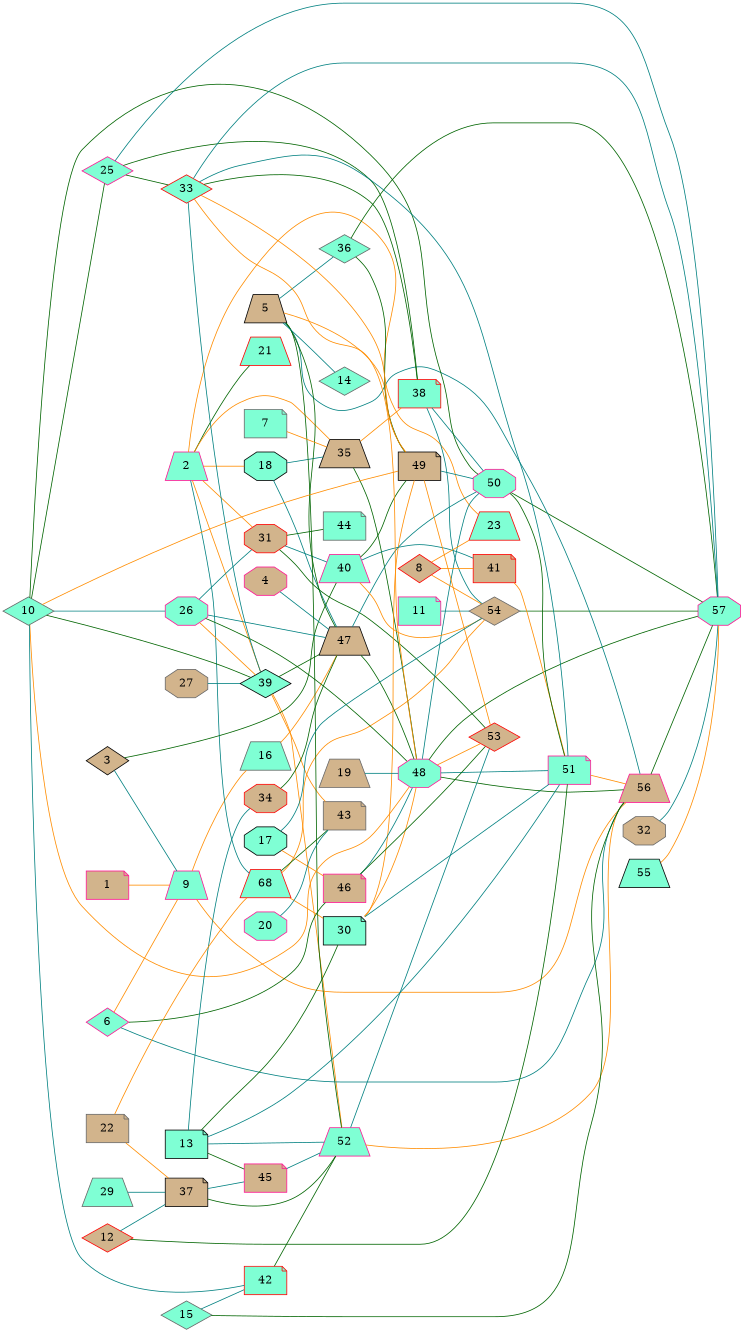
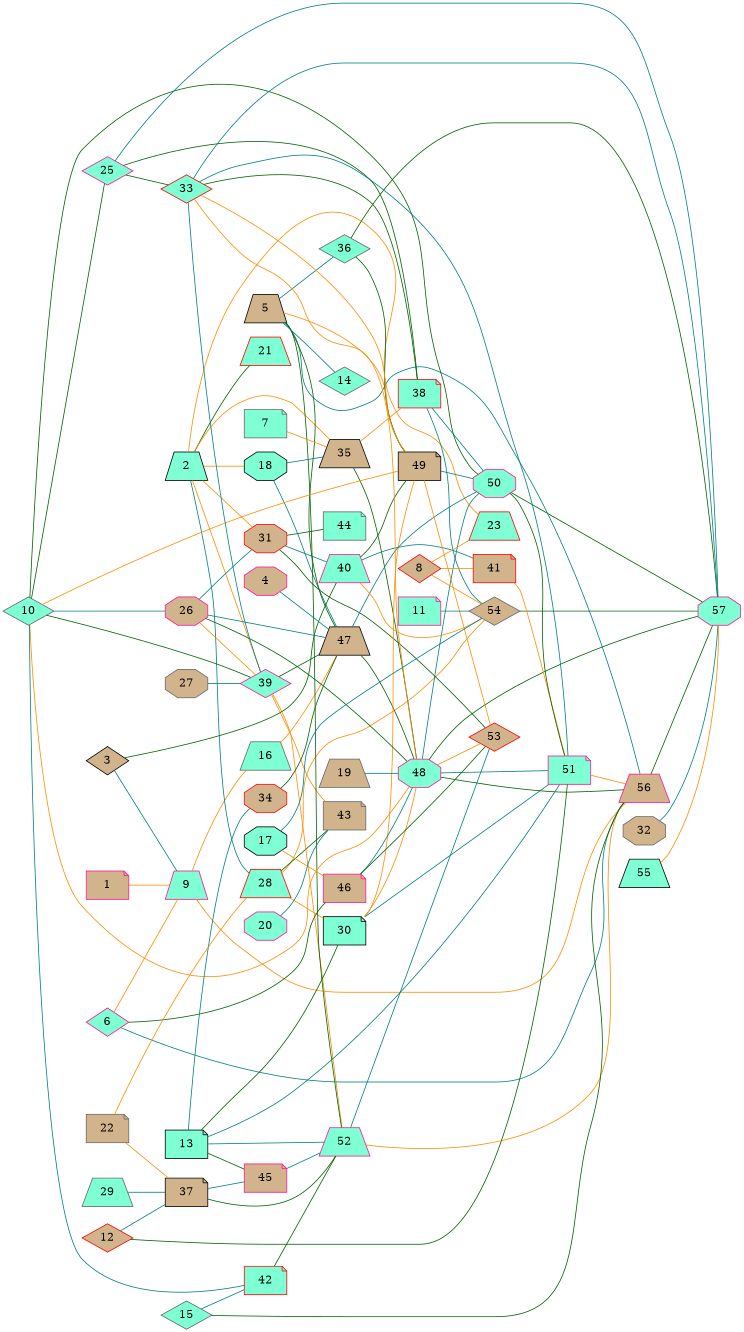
(187, 466) -> (187, 466)
(187, 611) -> (187, 611)
(266, 684) -> (266, 684)
(266, 884) -> (266, 884)
